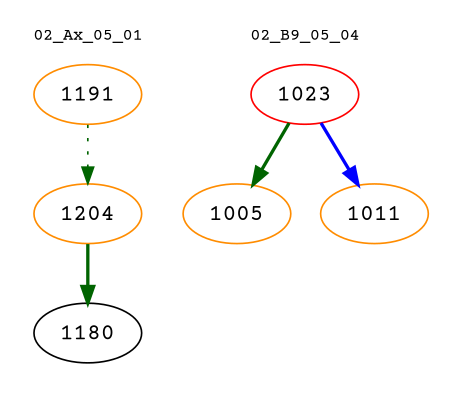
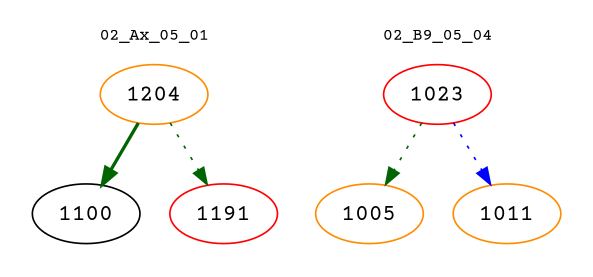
(88, 94) -> (224, 214)
(88, 146) -> (184, 147)
(275, 147) -> (408, 147)
(335, 147) -> (468, 147)
(88, 333) -> (86, 214)
